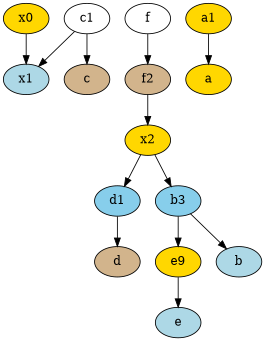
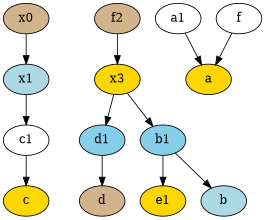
(26, 19) -> (26, 19)
(209, 19) -> (178, 19)
(148, 45) -> (226, 45)
(60, 46) -> (26, 106)
(87, 79) -> (26, 201)
(148, 140) -> (117, 79)
(178, 201) -> (163, 140)
(178, 262) -> (163, 201)
(178, 323) -> none
